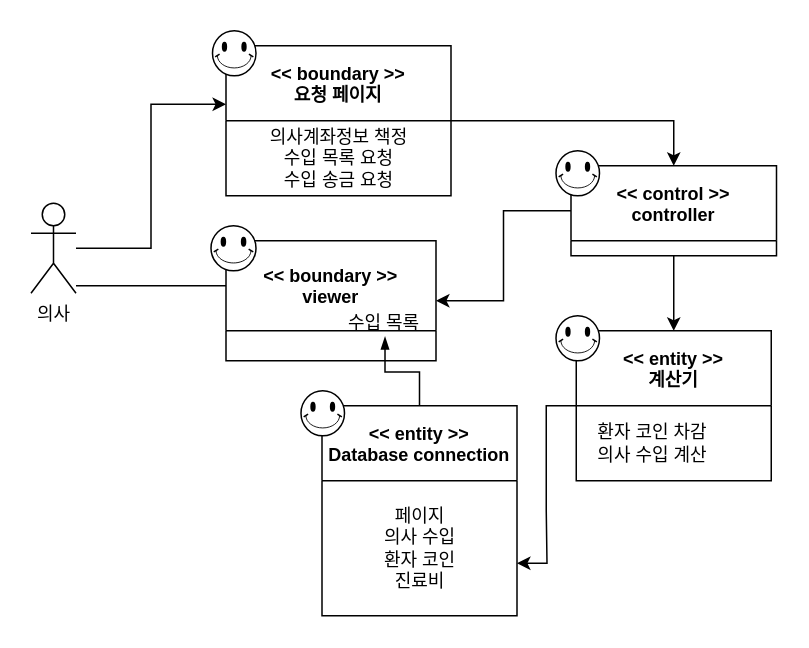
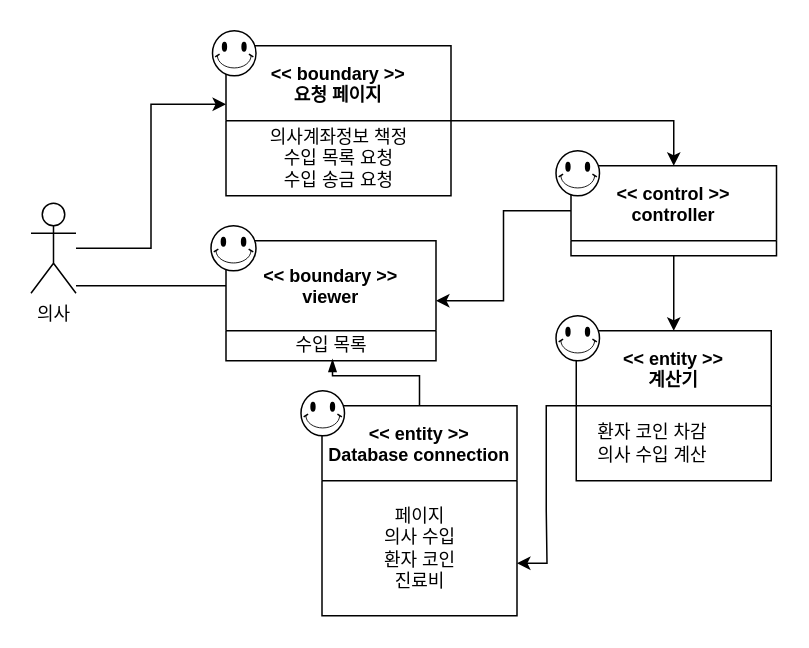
(383, 323) -> (331, 346)
